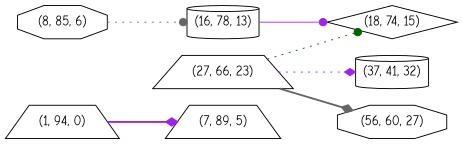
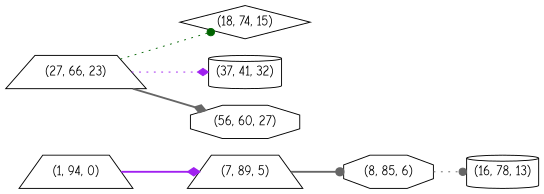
(289, 22) -> none
none -> (313, 172)
